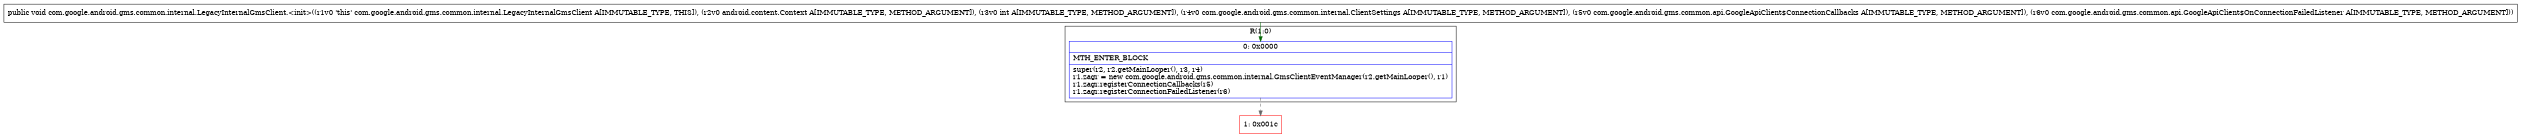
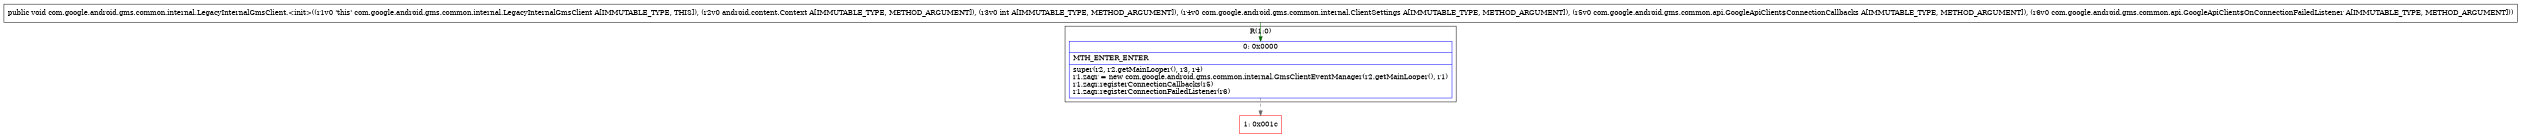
(1111, 58) -> (1111, 58)
